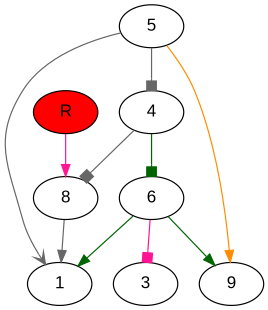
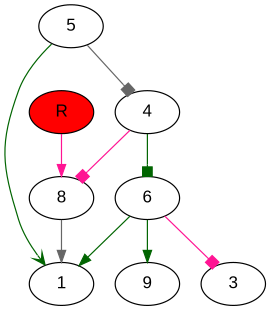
(10, 116) -> (5, 147)
(212, 143) -> none
(113, 151) -> (109, 151)
